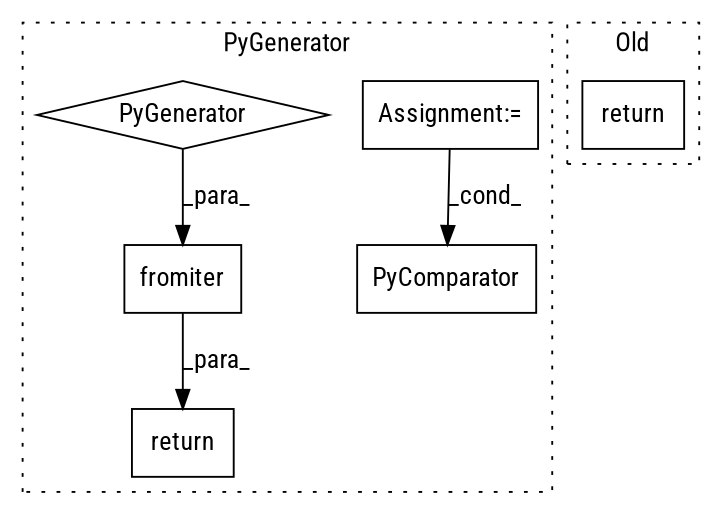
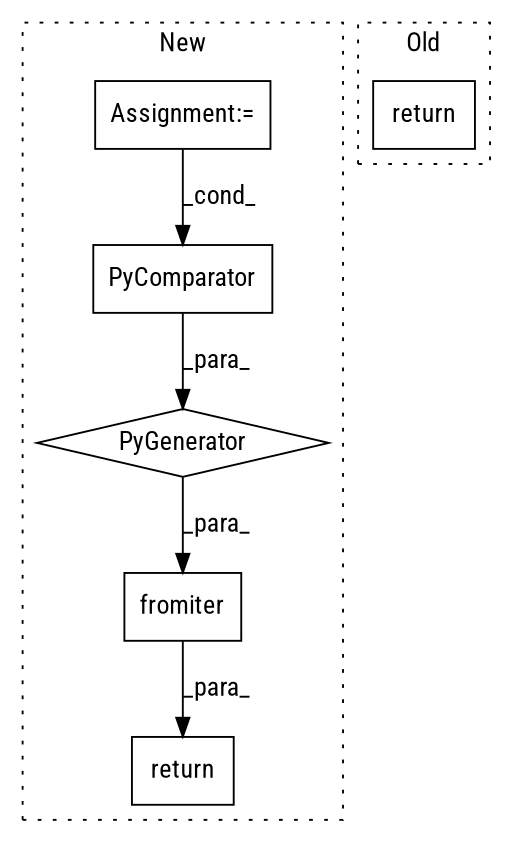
(287, 44) -> (183, 44)
none -> (183, 351)
